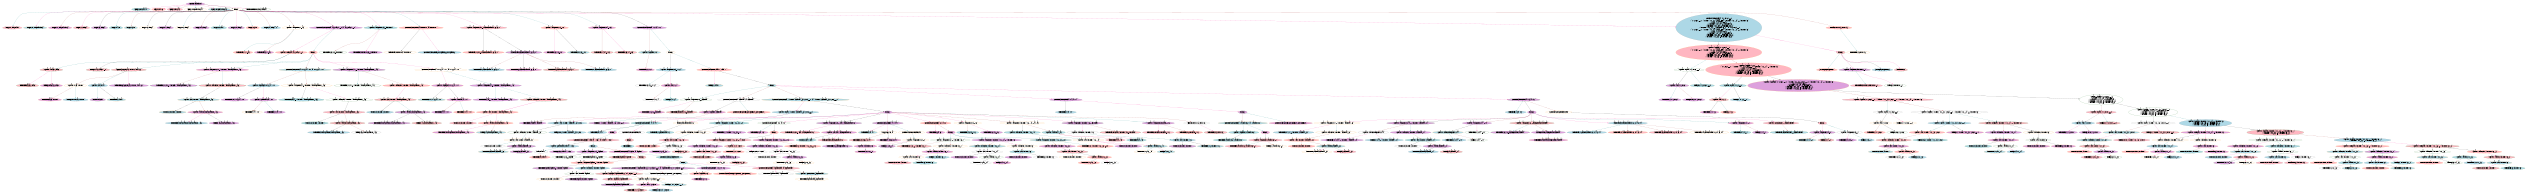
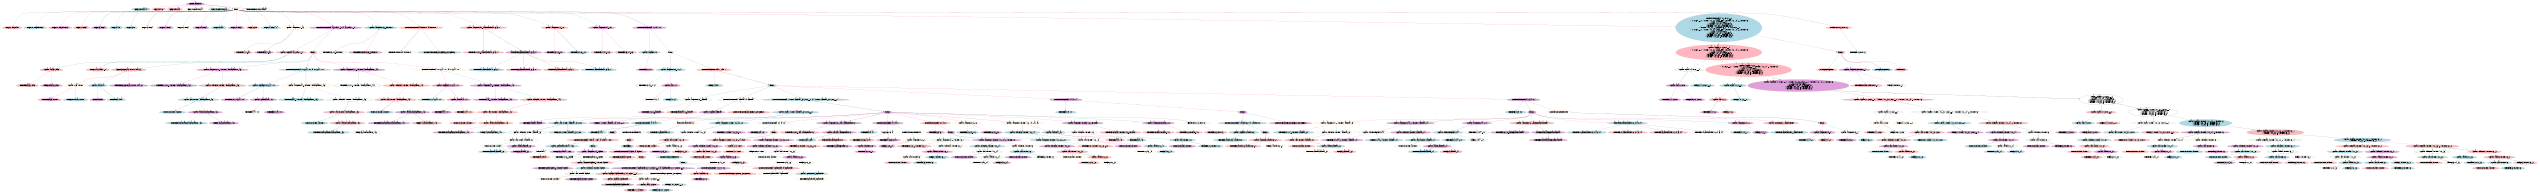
none -> (2525, 163)
